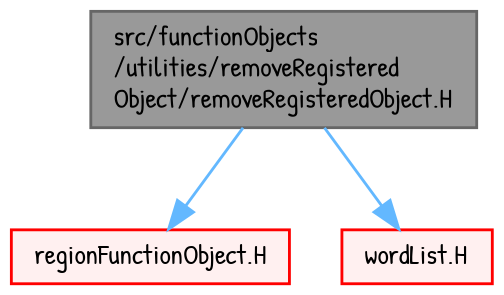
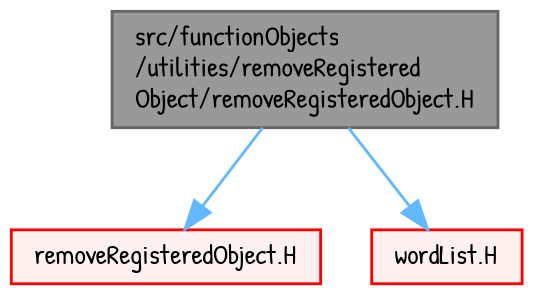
(150, 257) -> (166, 257)
